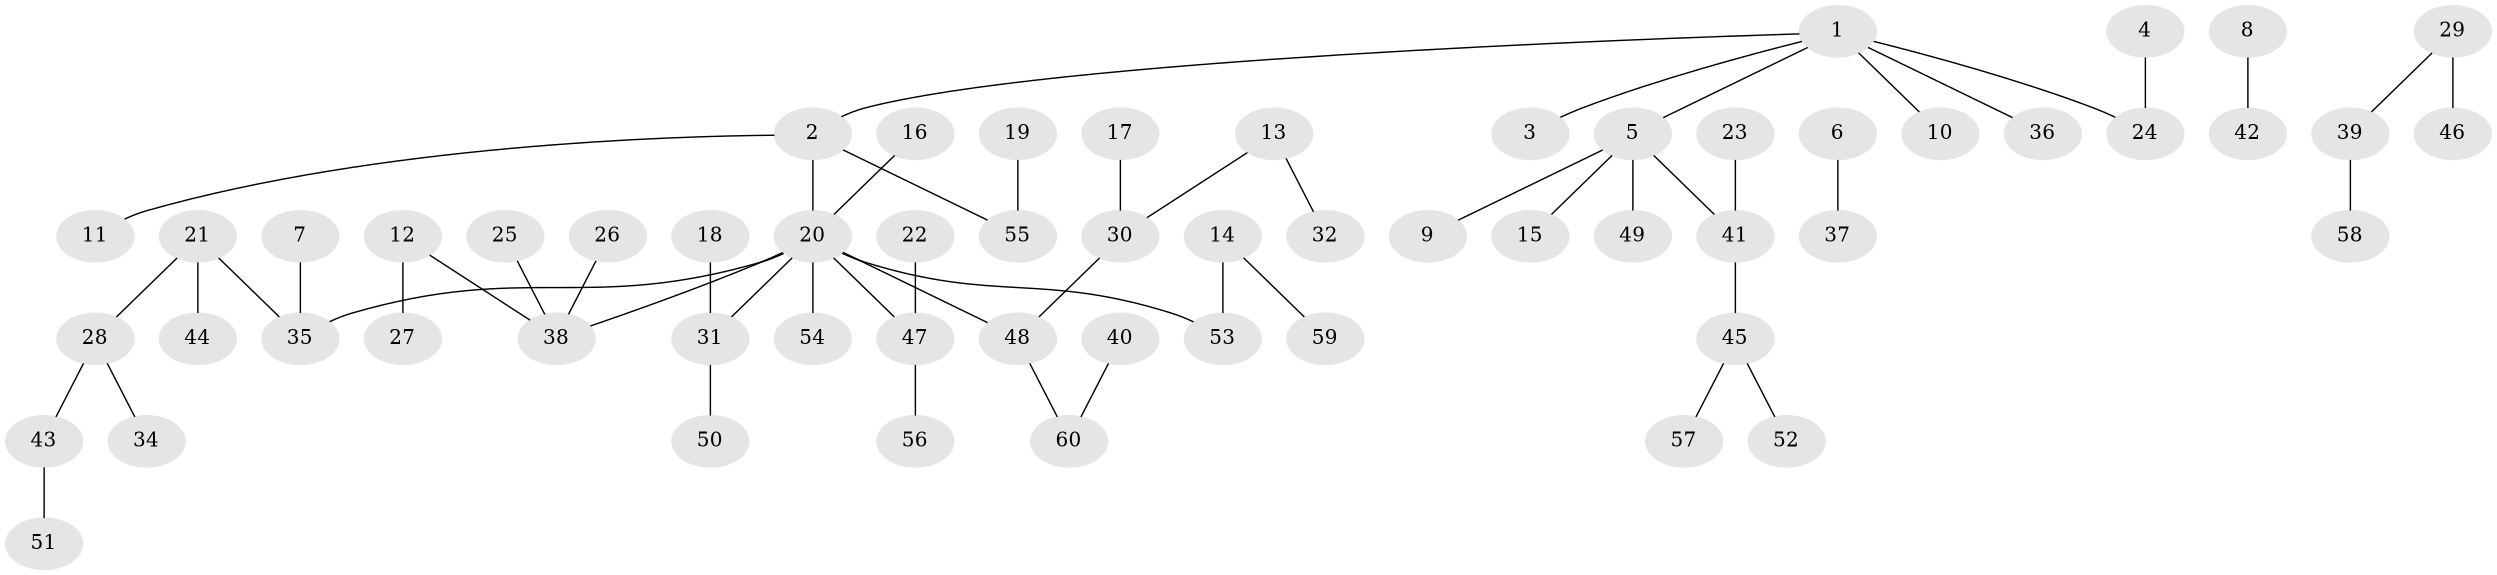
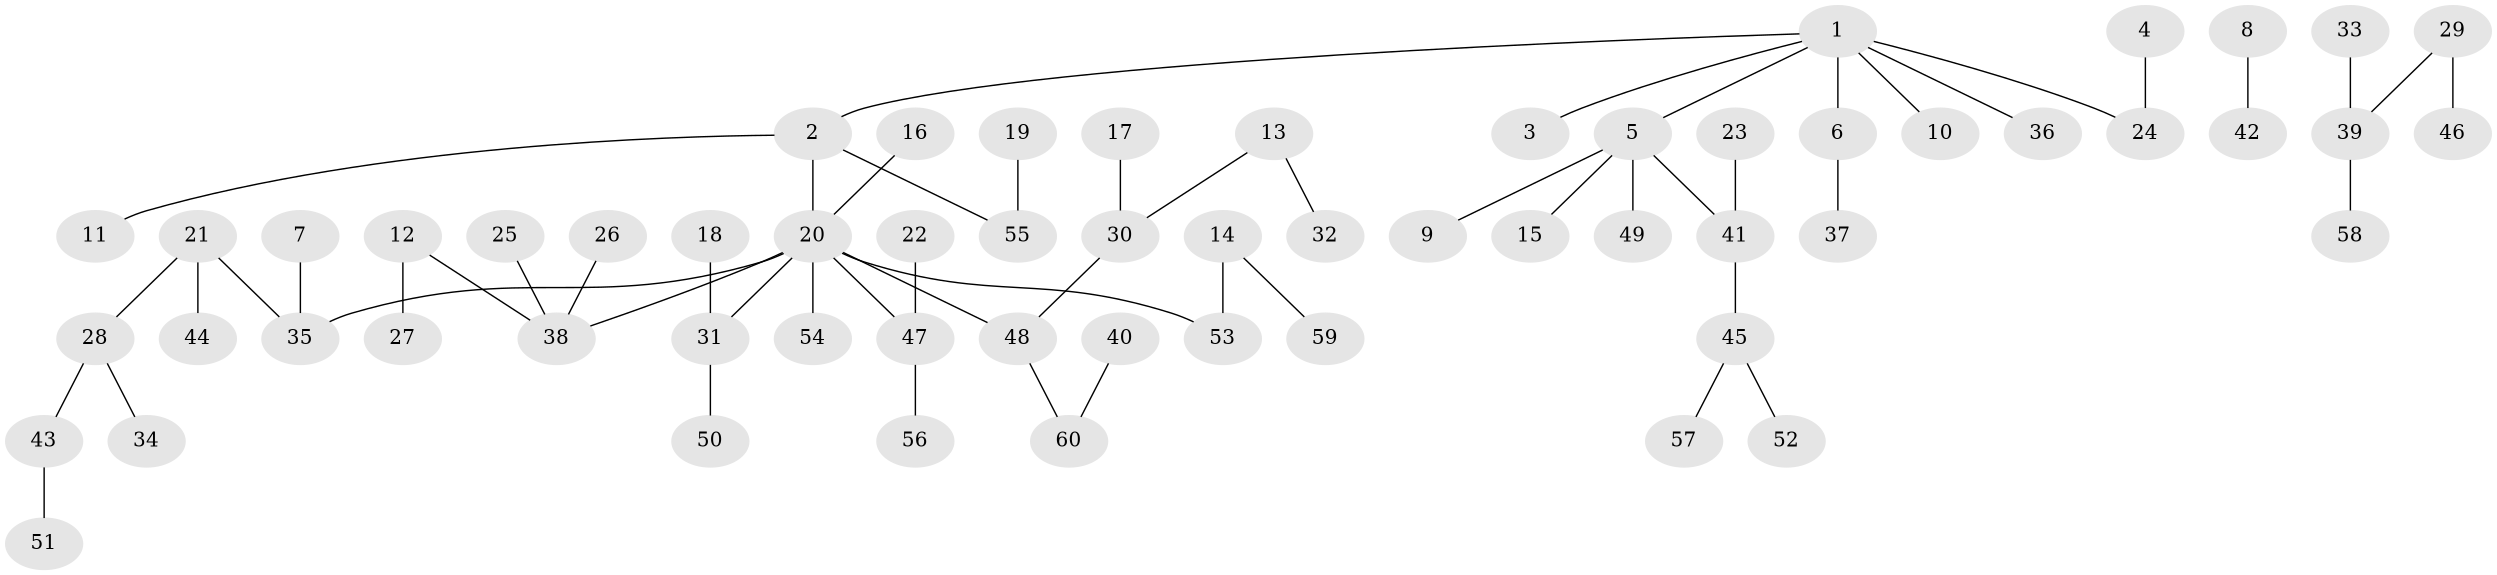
none -> (2350, 31)
none -> (1838, 83)
